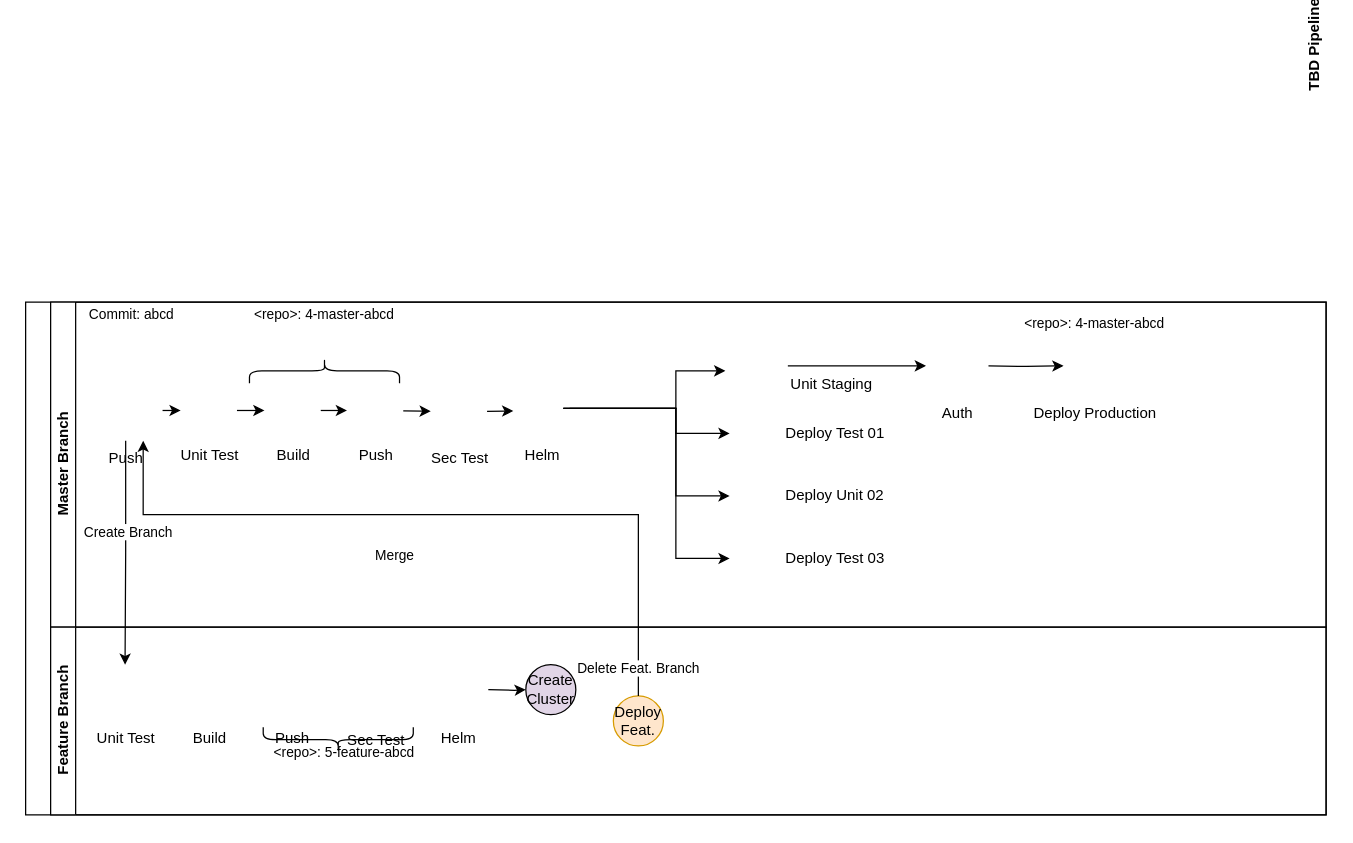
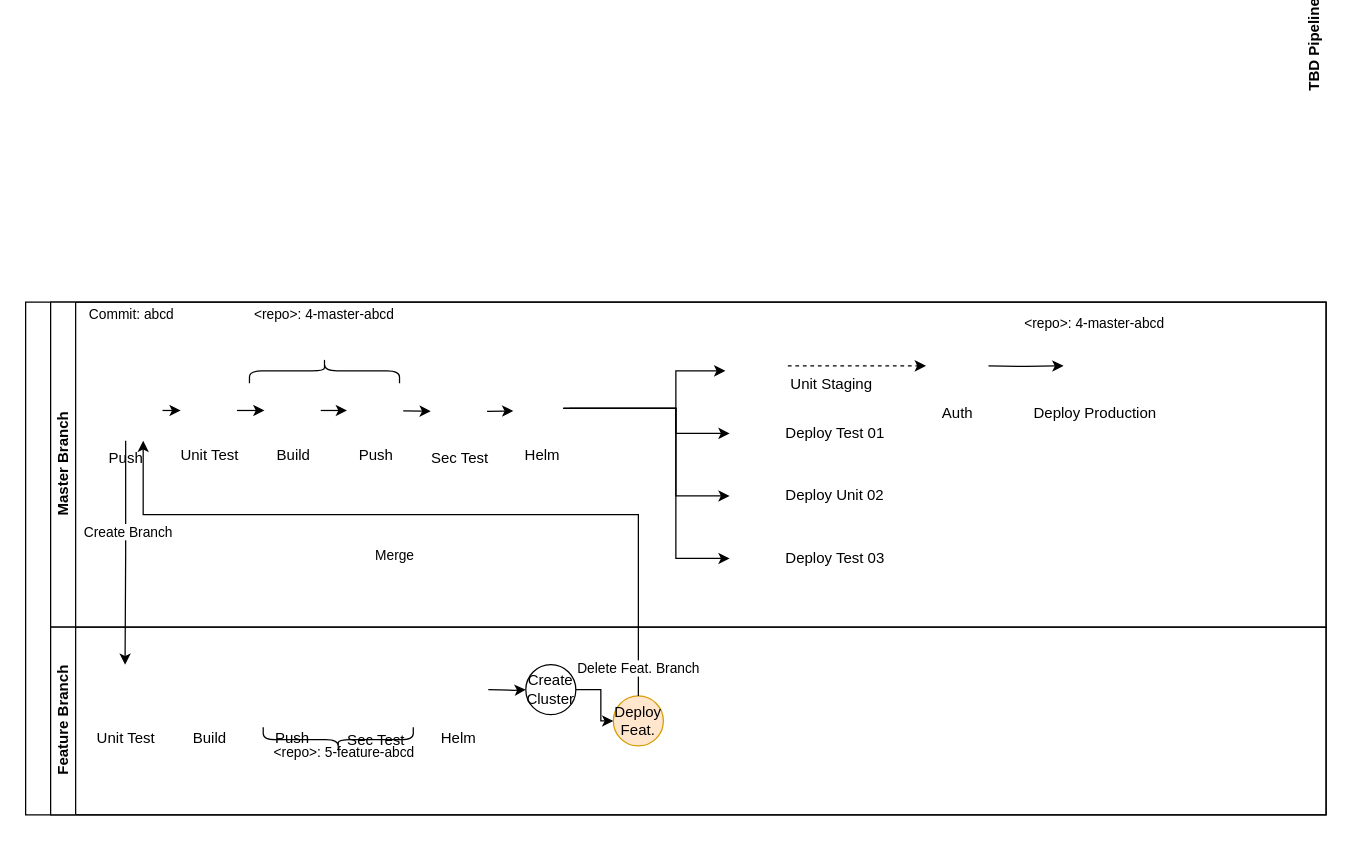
(853, 366) -> (853, 366)
(551, 689) -> (551, 689)
none -> (601, 694)
